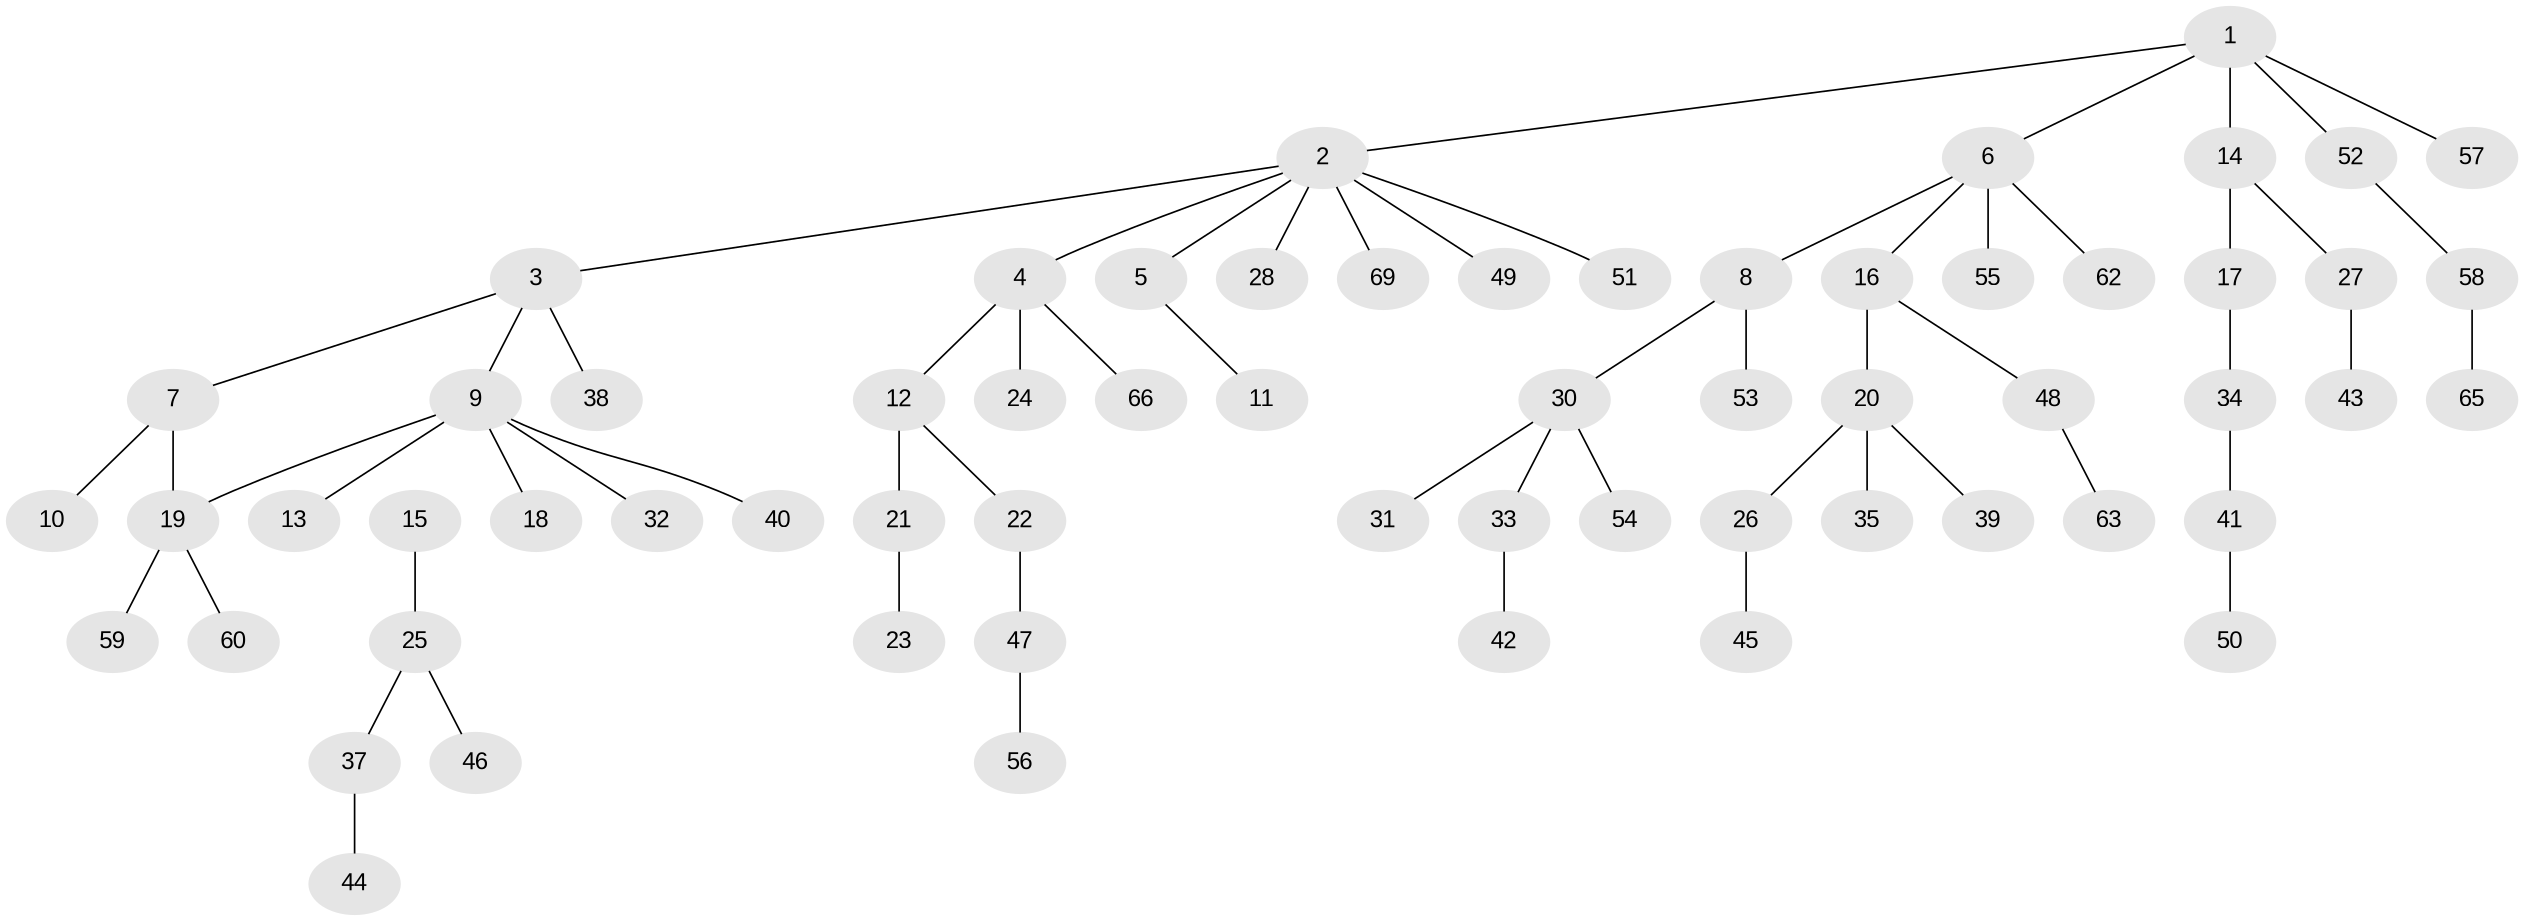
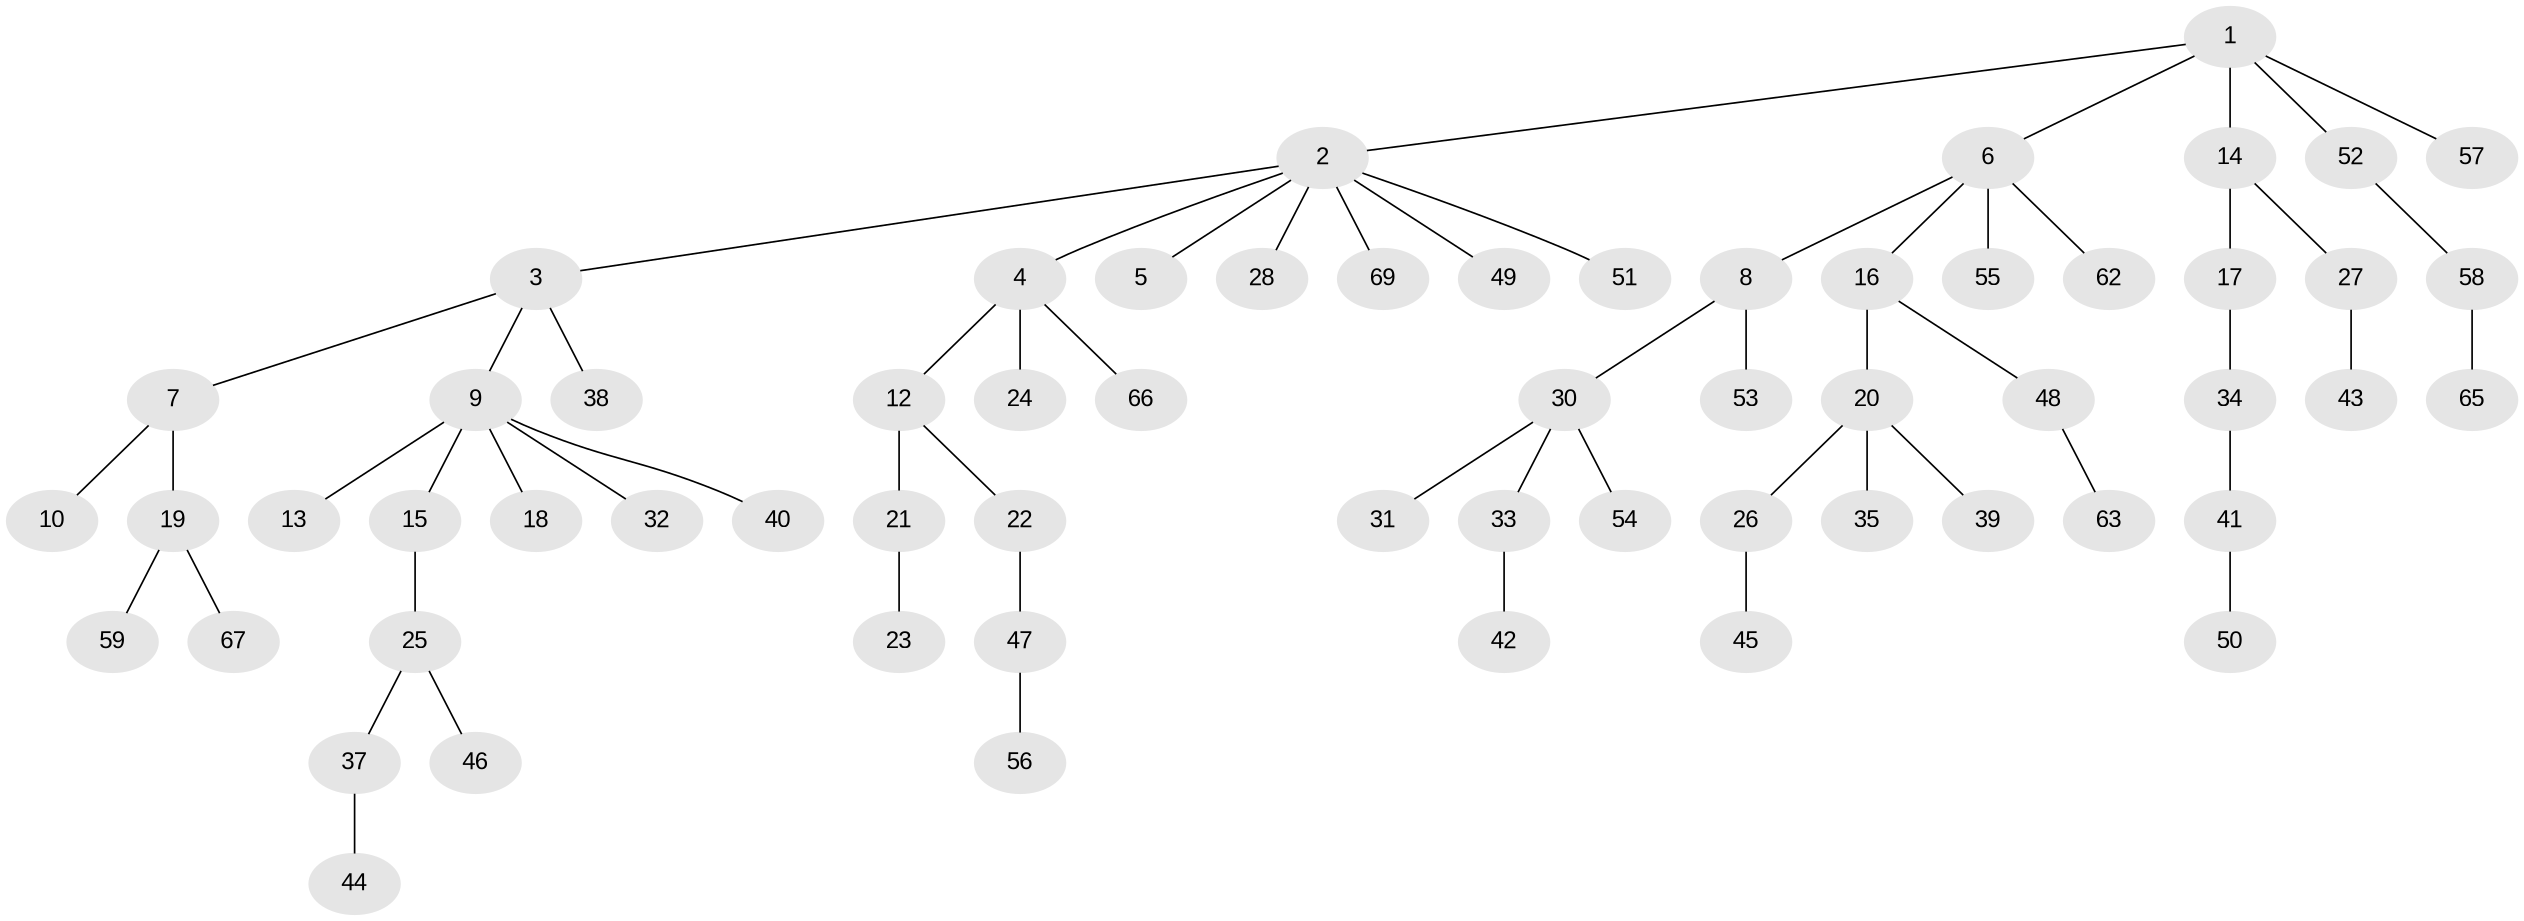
(1262, 400) -> none
(321, 456) -> (445, 461)
(234, 642) -> (234, 642)
